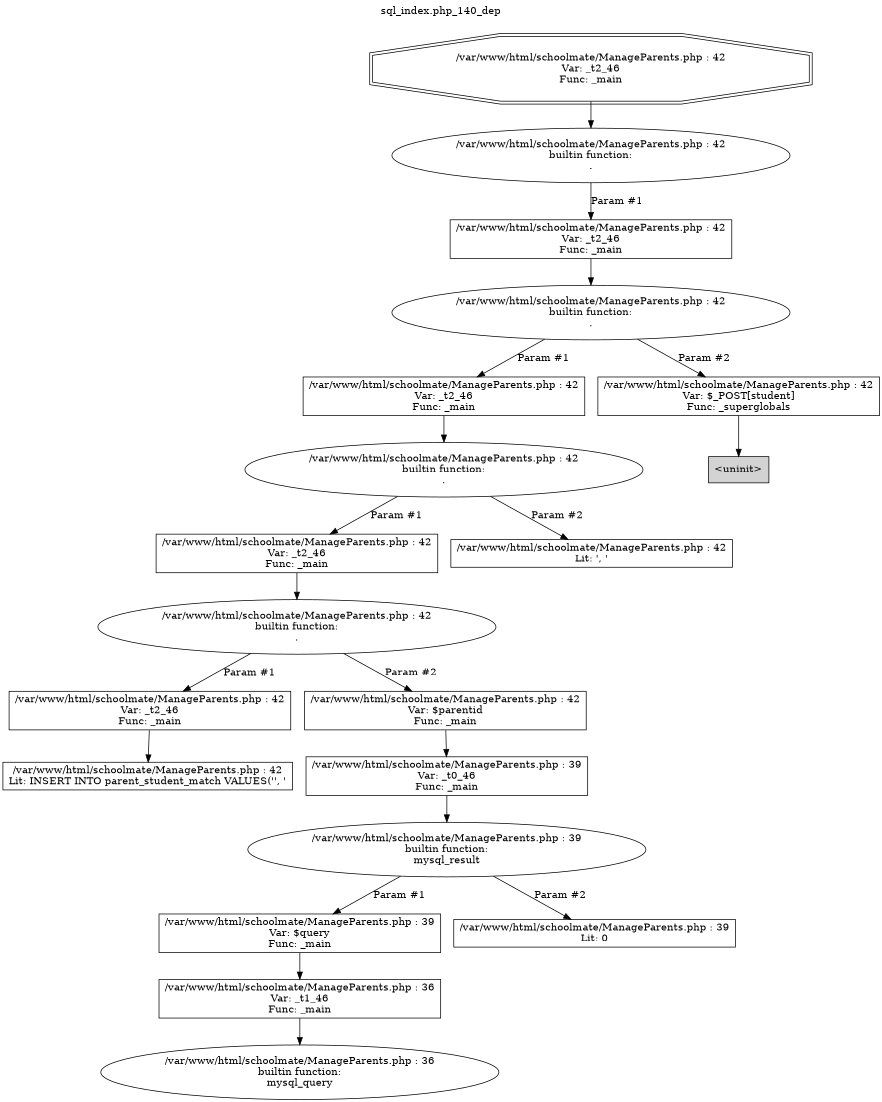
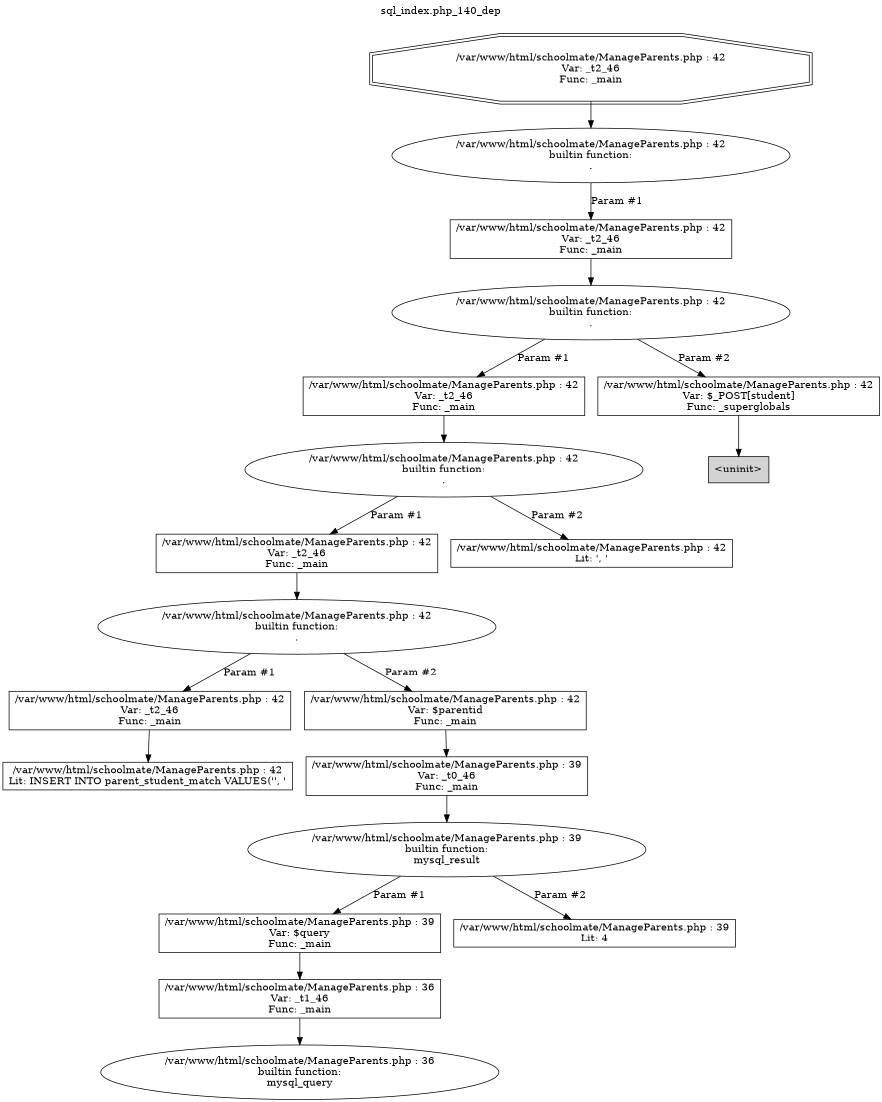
(595, 933) -> (595, 933)
